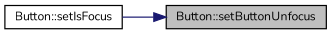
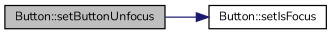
(138, 17) -> (181, 17)
